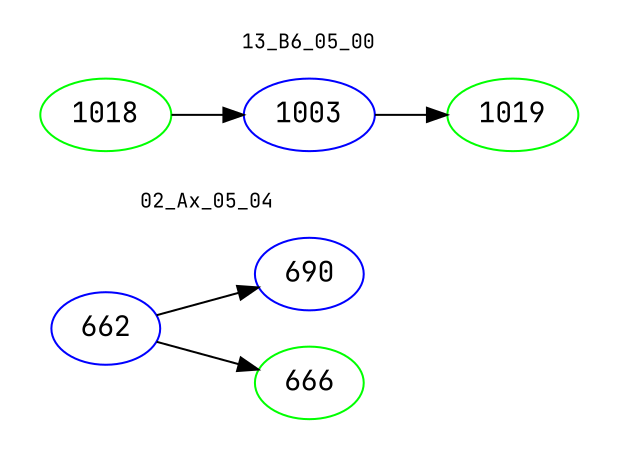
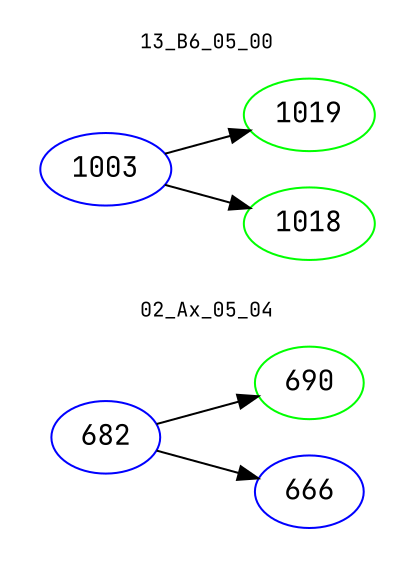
(197, 115) -> (198, 194)
(309, 274) -> (309, 383)
(106, 328) -> (106, 437)
(309, 383) -> (309, 492)
